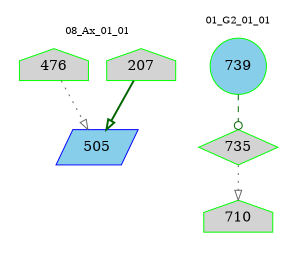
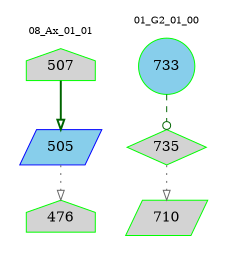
(238, 21) -> (167, 21)
(141, 66) -> (61, 66)
(238, 66) -> (167, 66)
(72, 101) -> (61, 178)
(238, 218) -> (167, 218)
